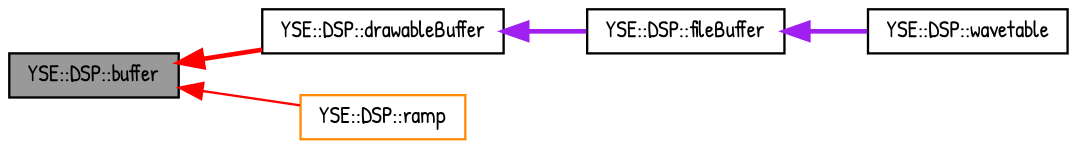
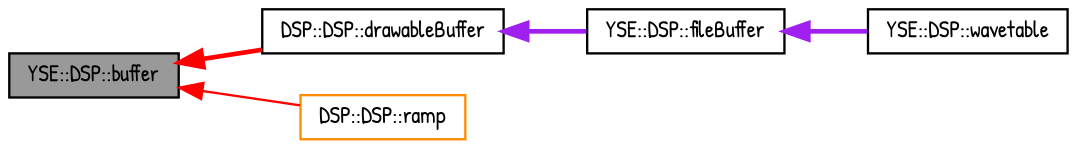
(383, 31) -> (383, 31)
(383, 117) -> (383, 117)
